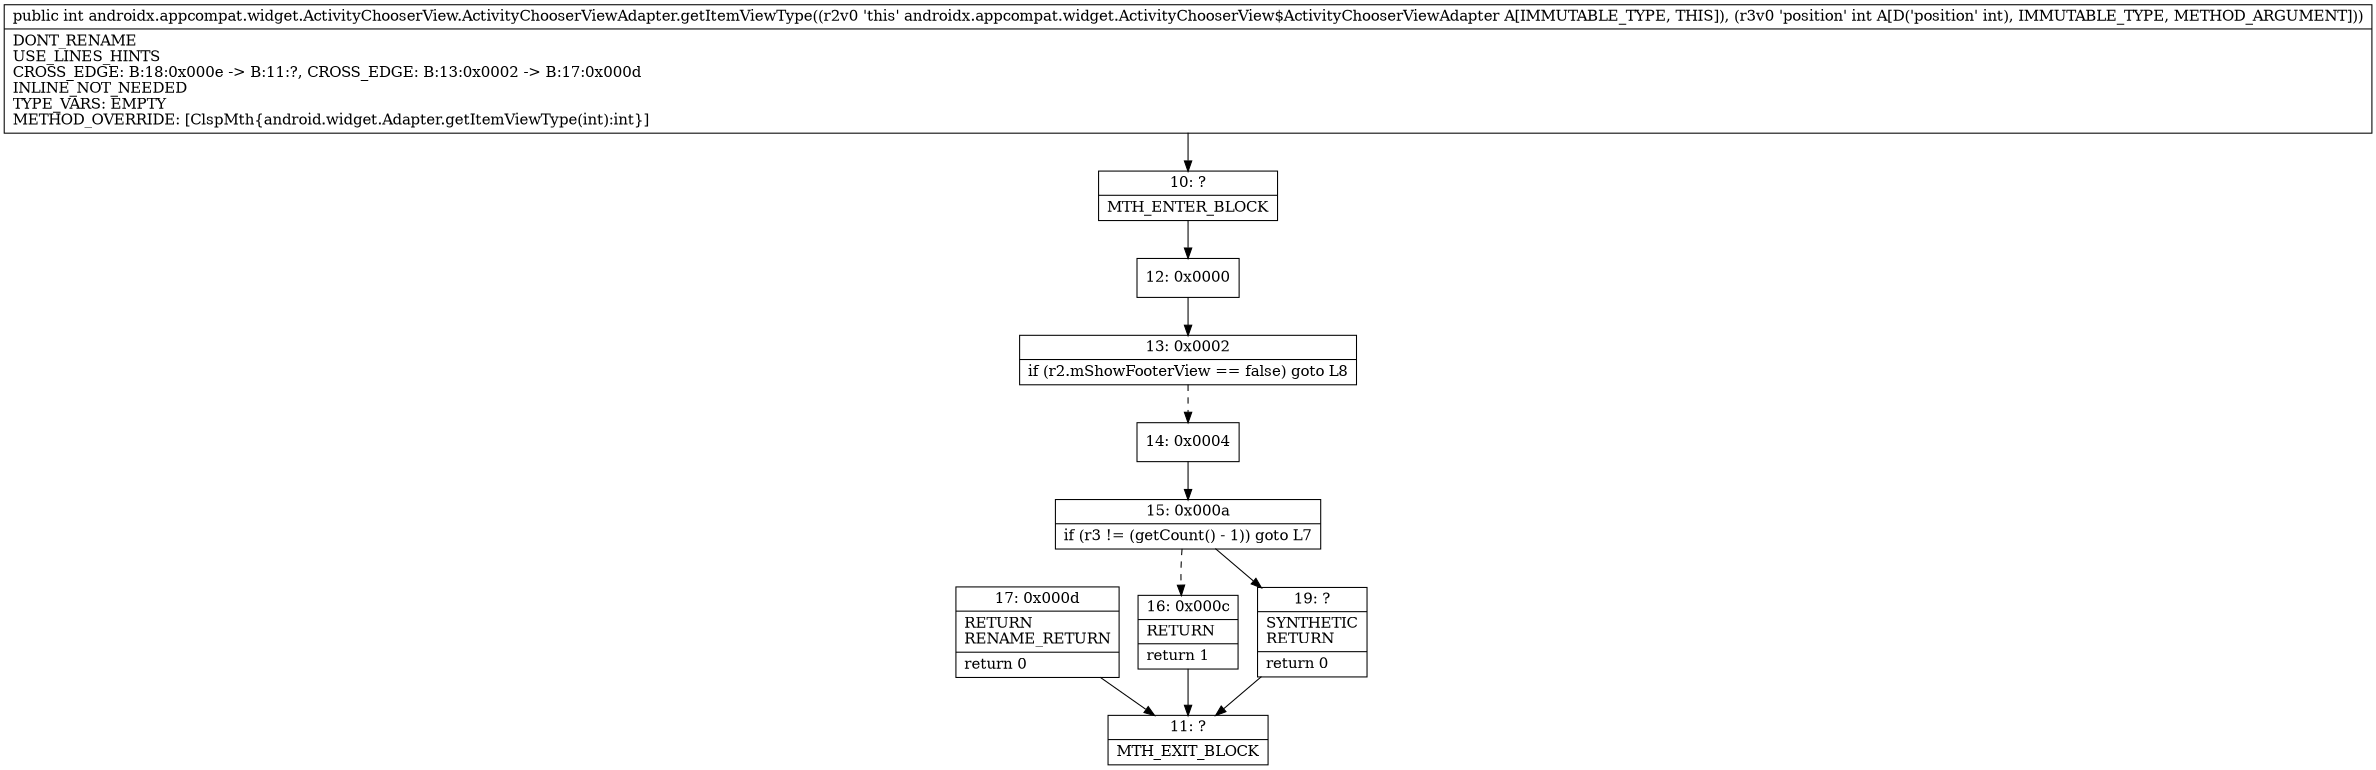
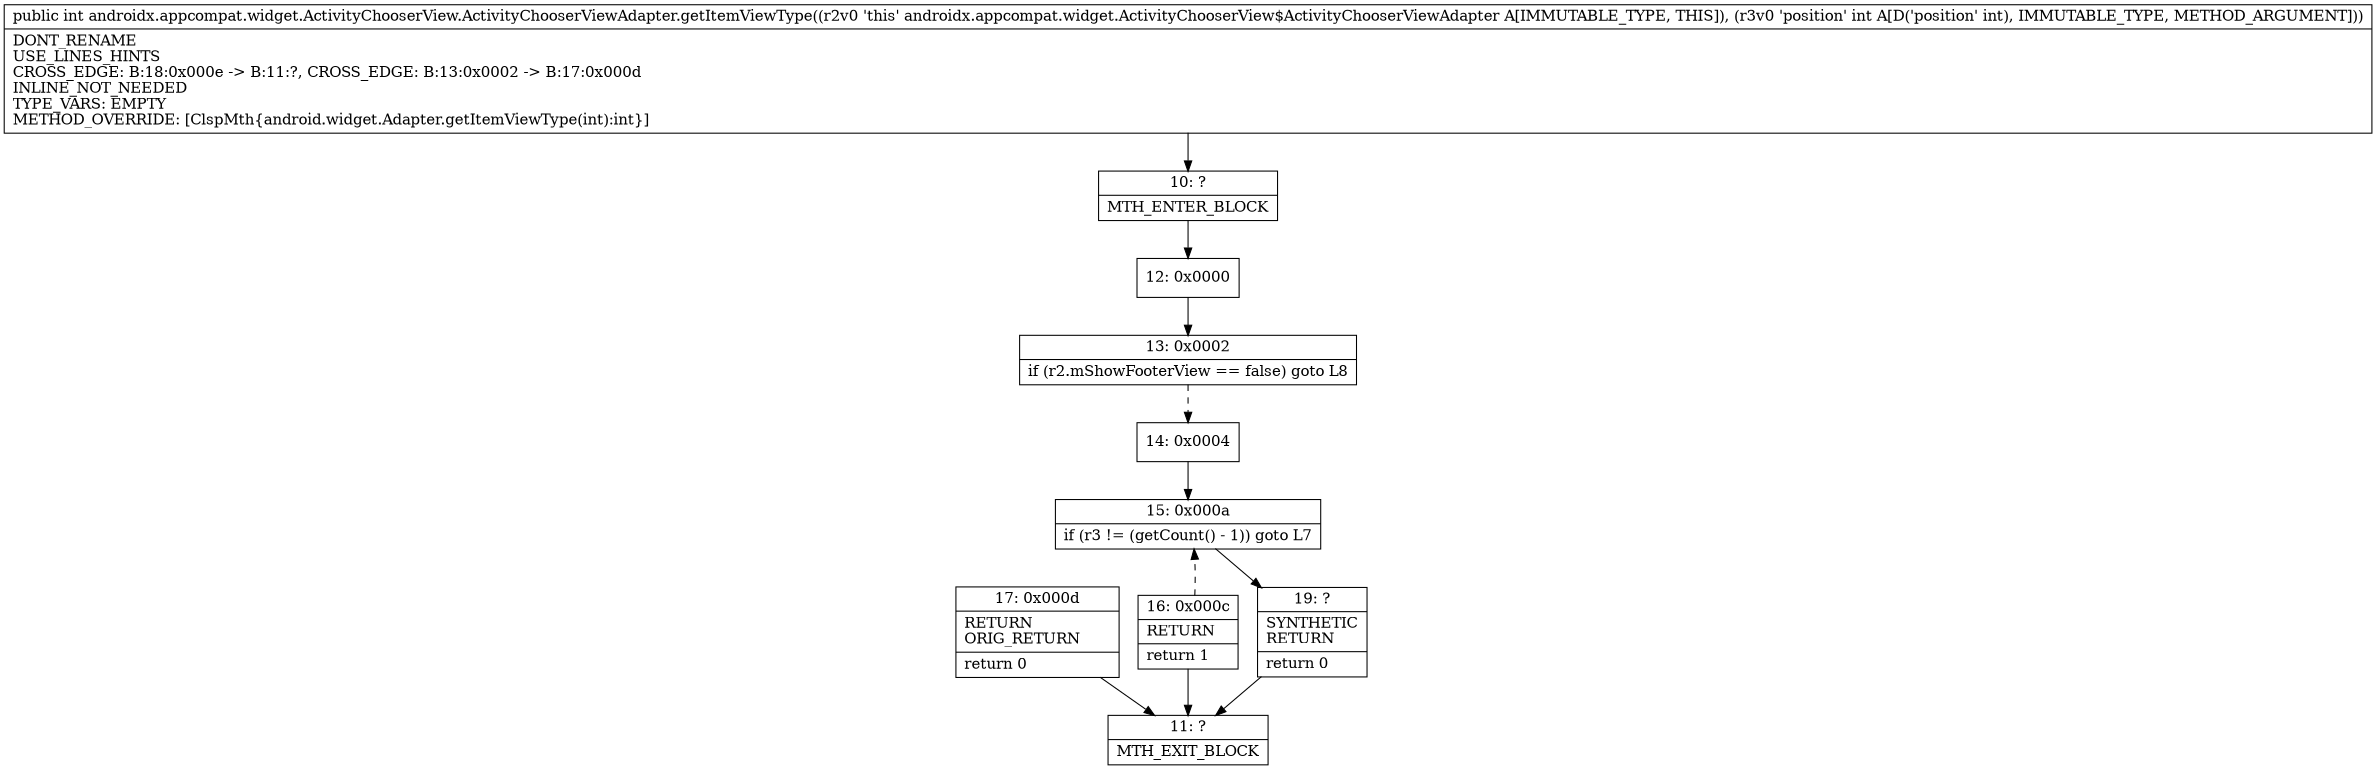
(1181, 567) -> (1195, 578)
(1038, 639) -> (1022, 639)
